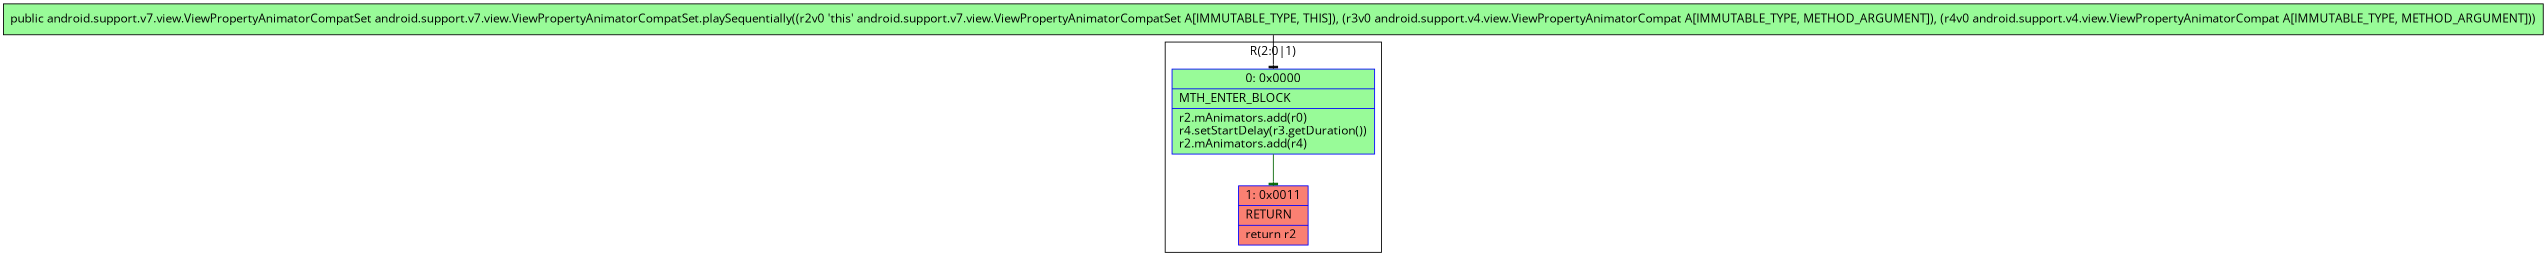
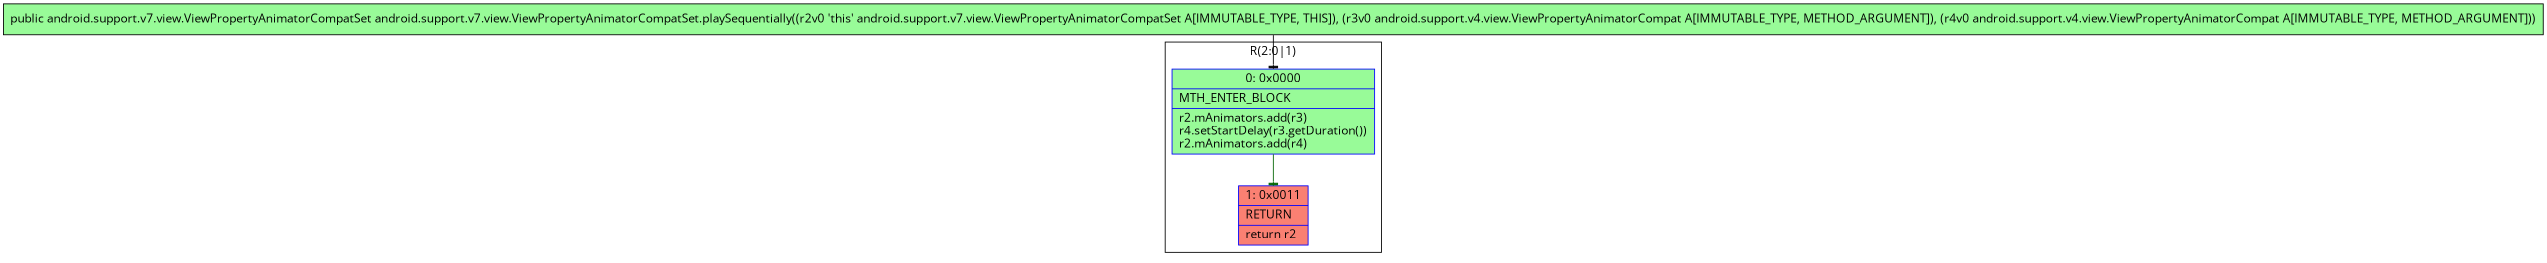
(1243, 118) -> (1243, 118)
